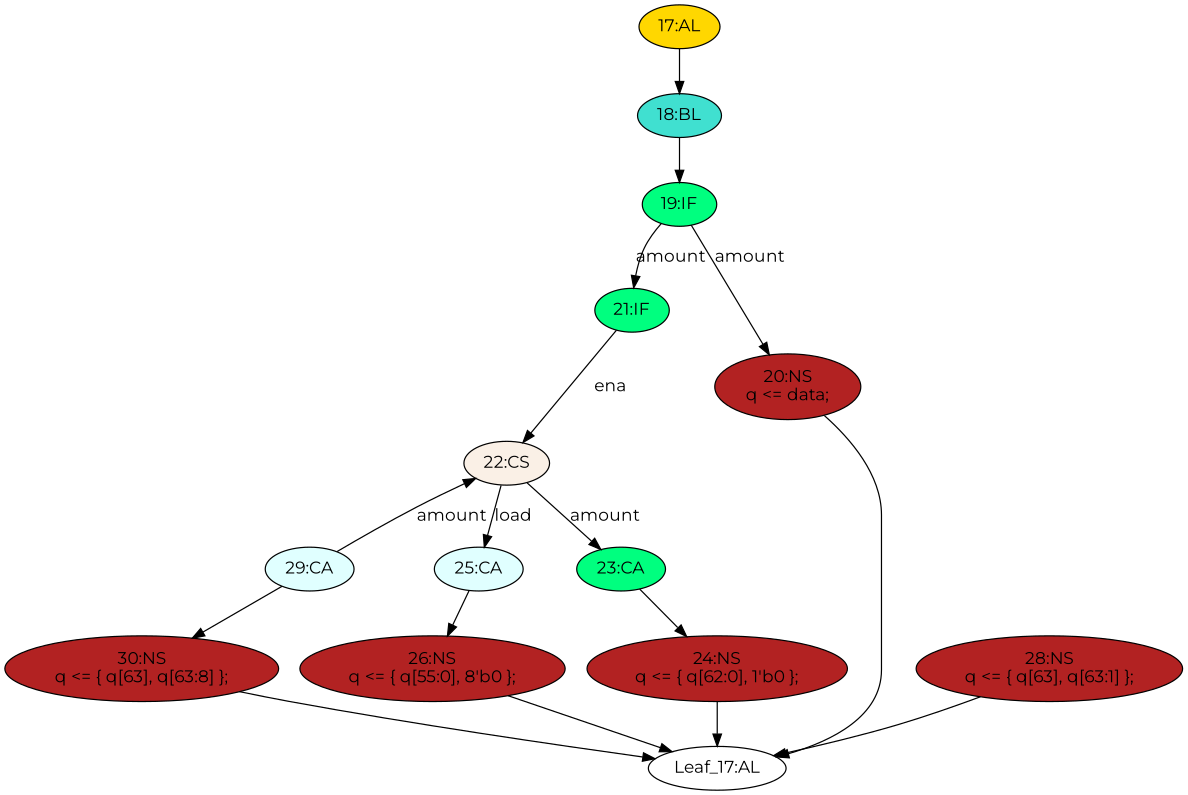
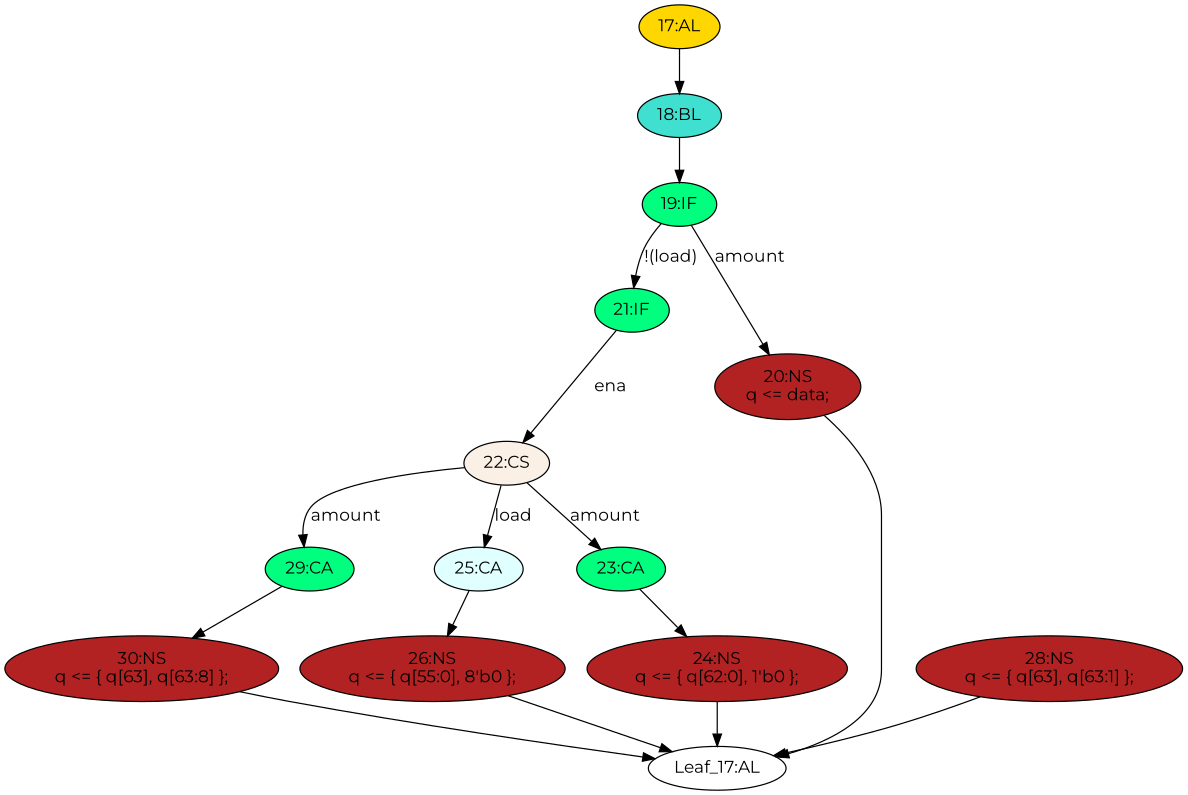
(671, 257) -> (671, 257)
(400, 516) -> (371, 482)
(310, 569) -> (310, 569)
